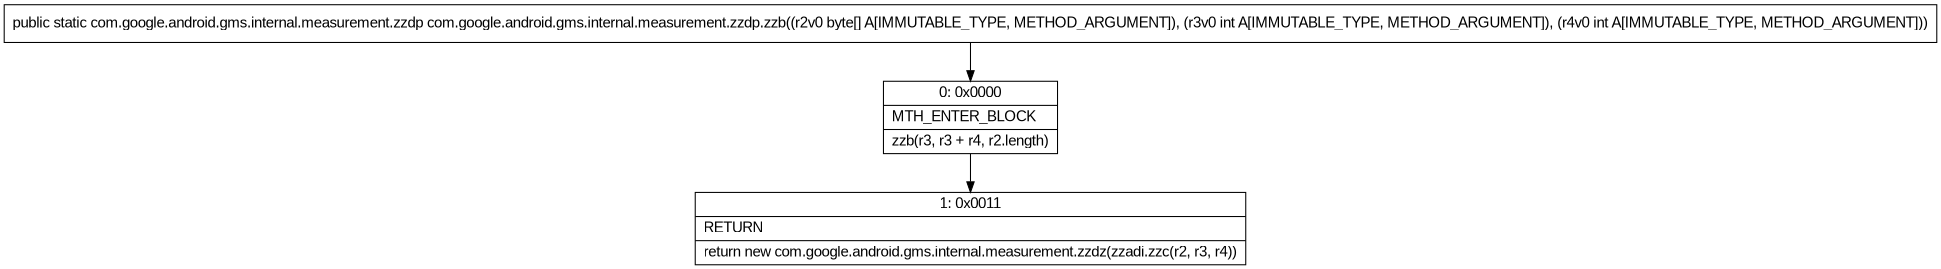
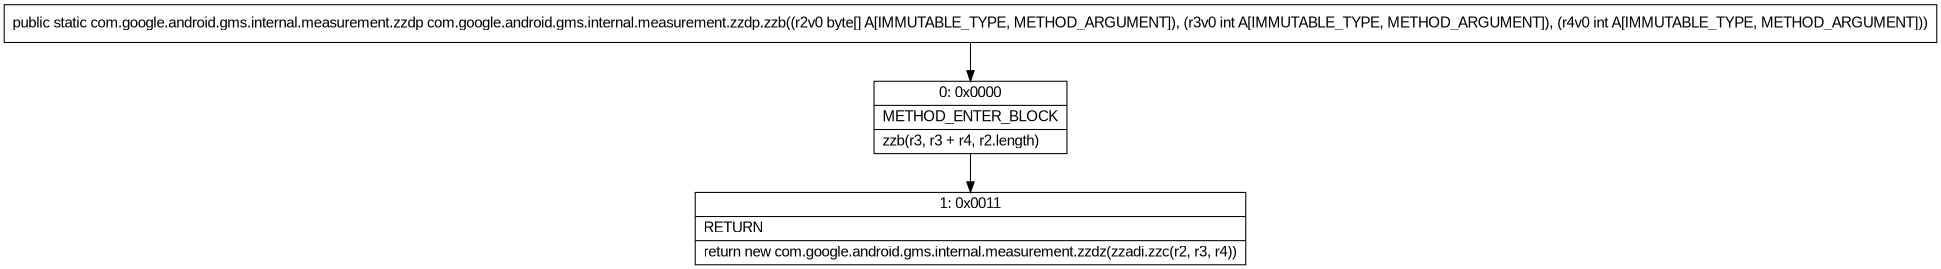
(964, 117) -> (970, 117)
